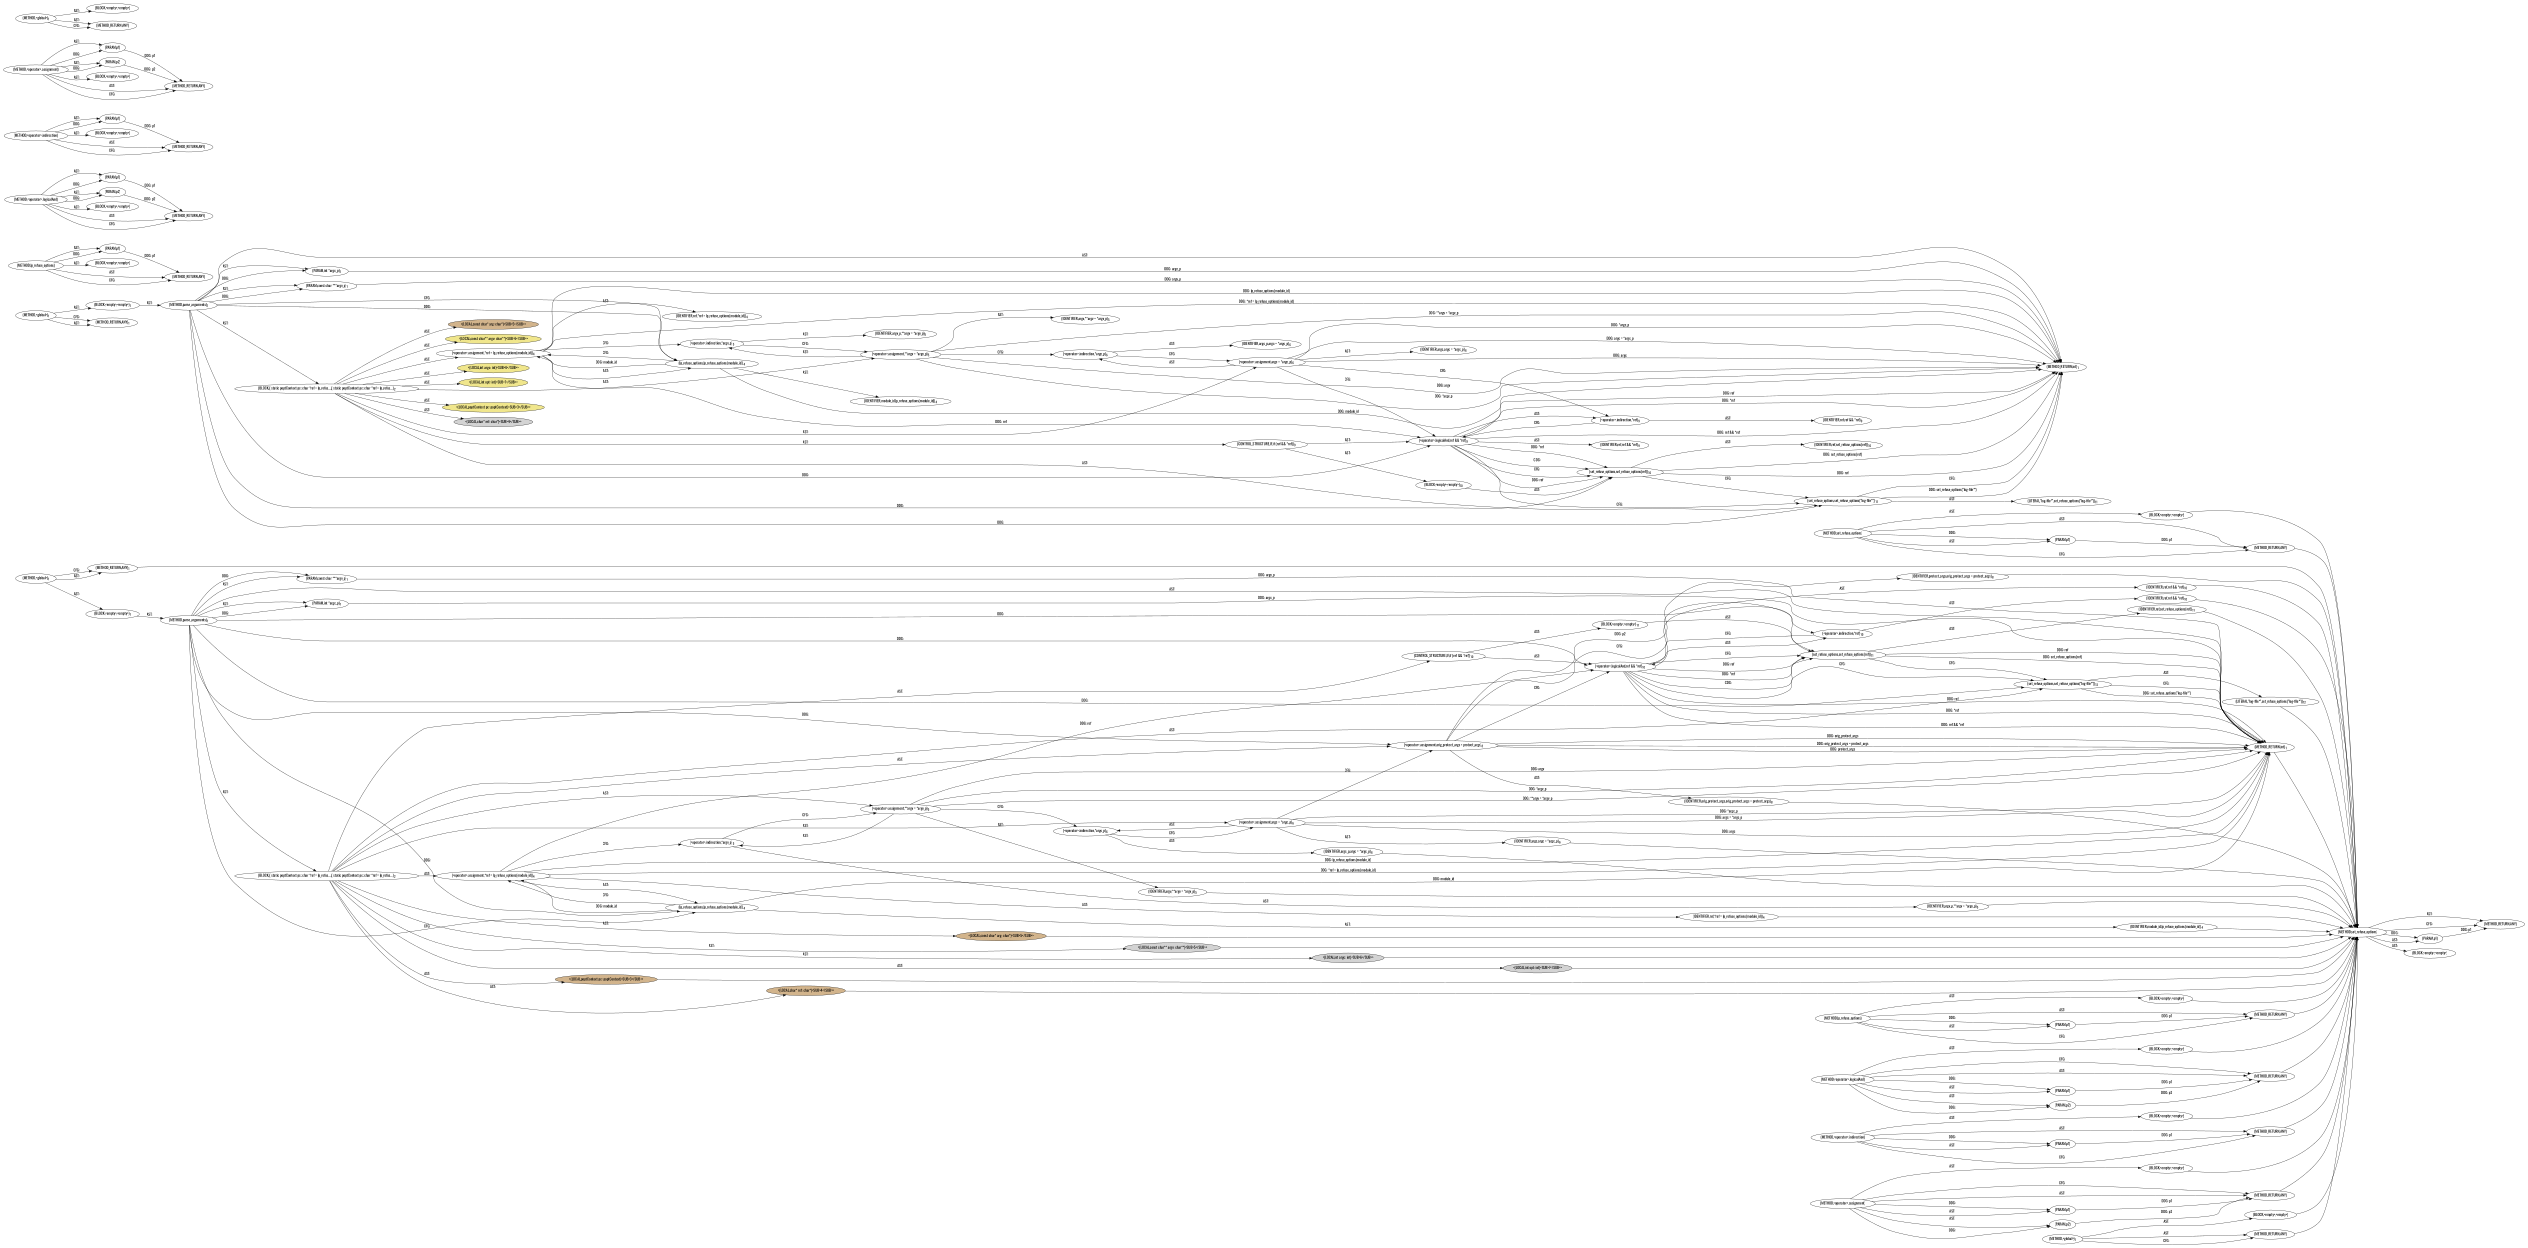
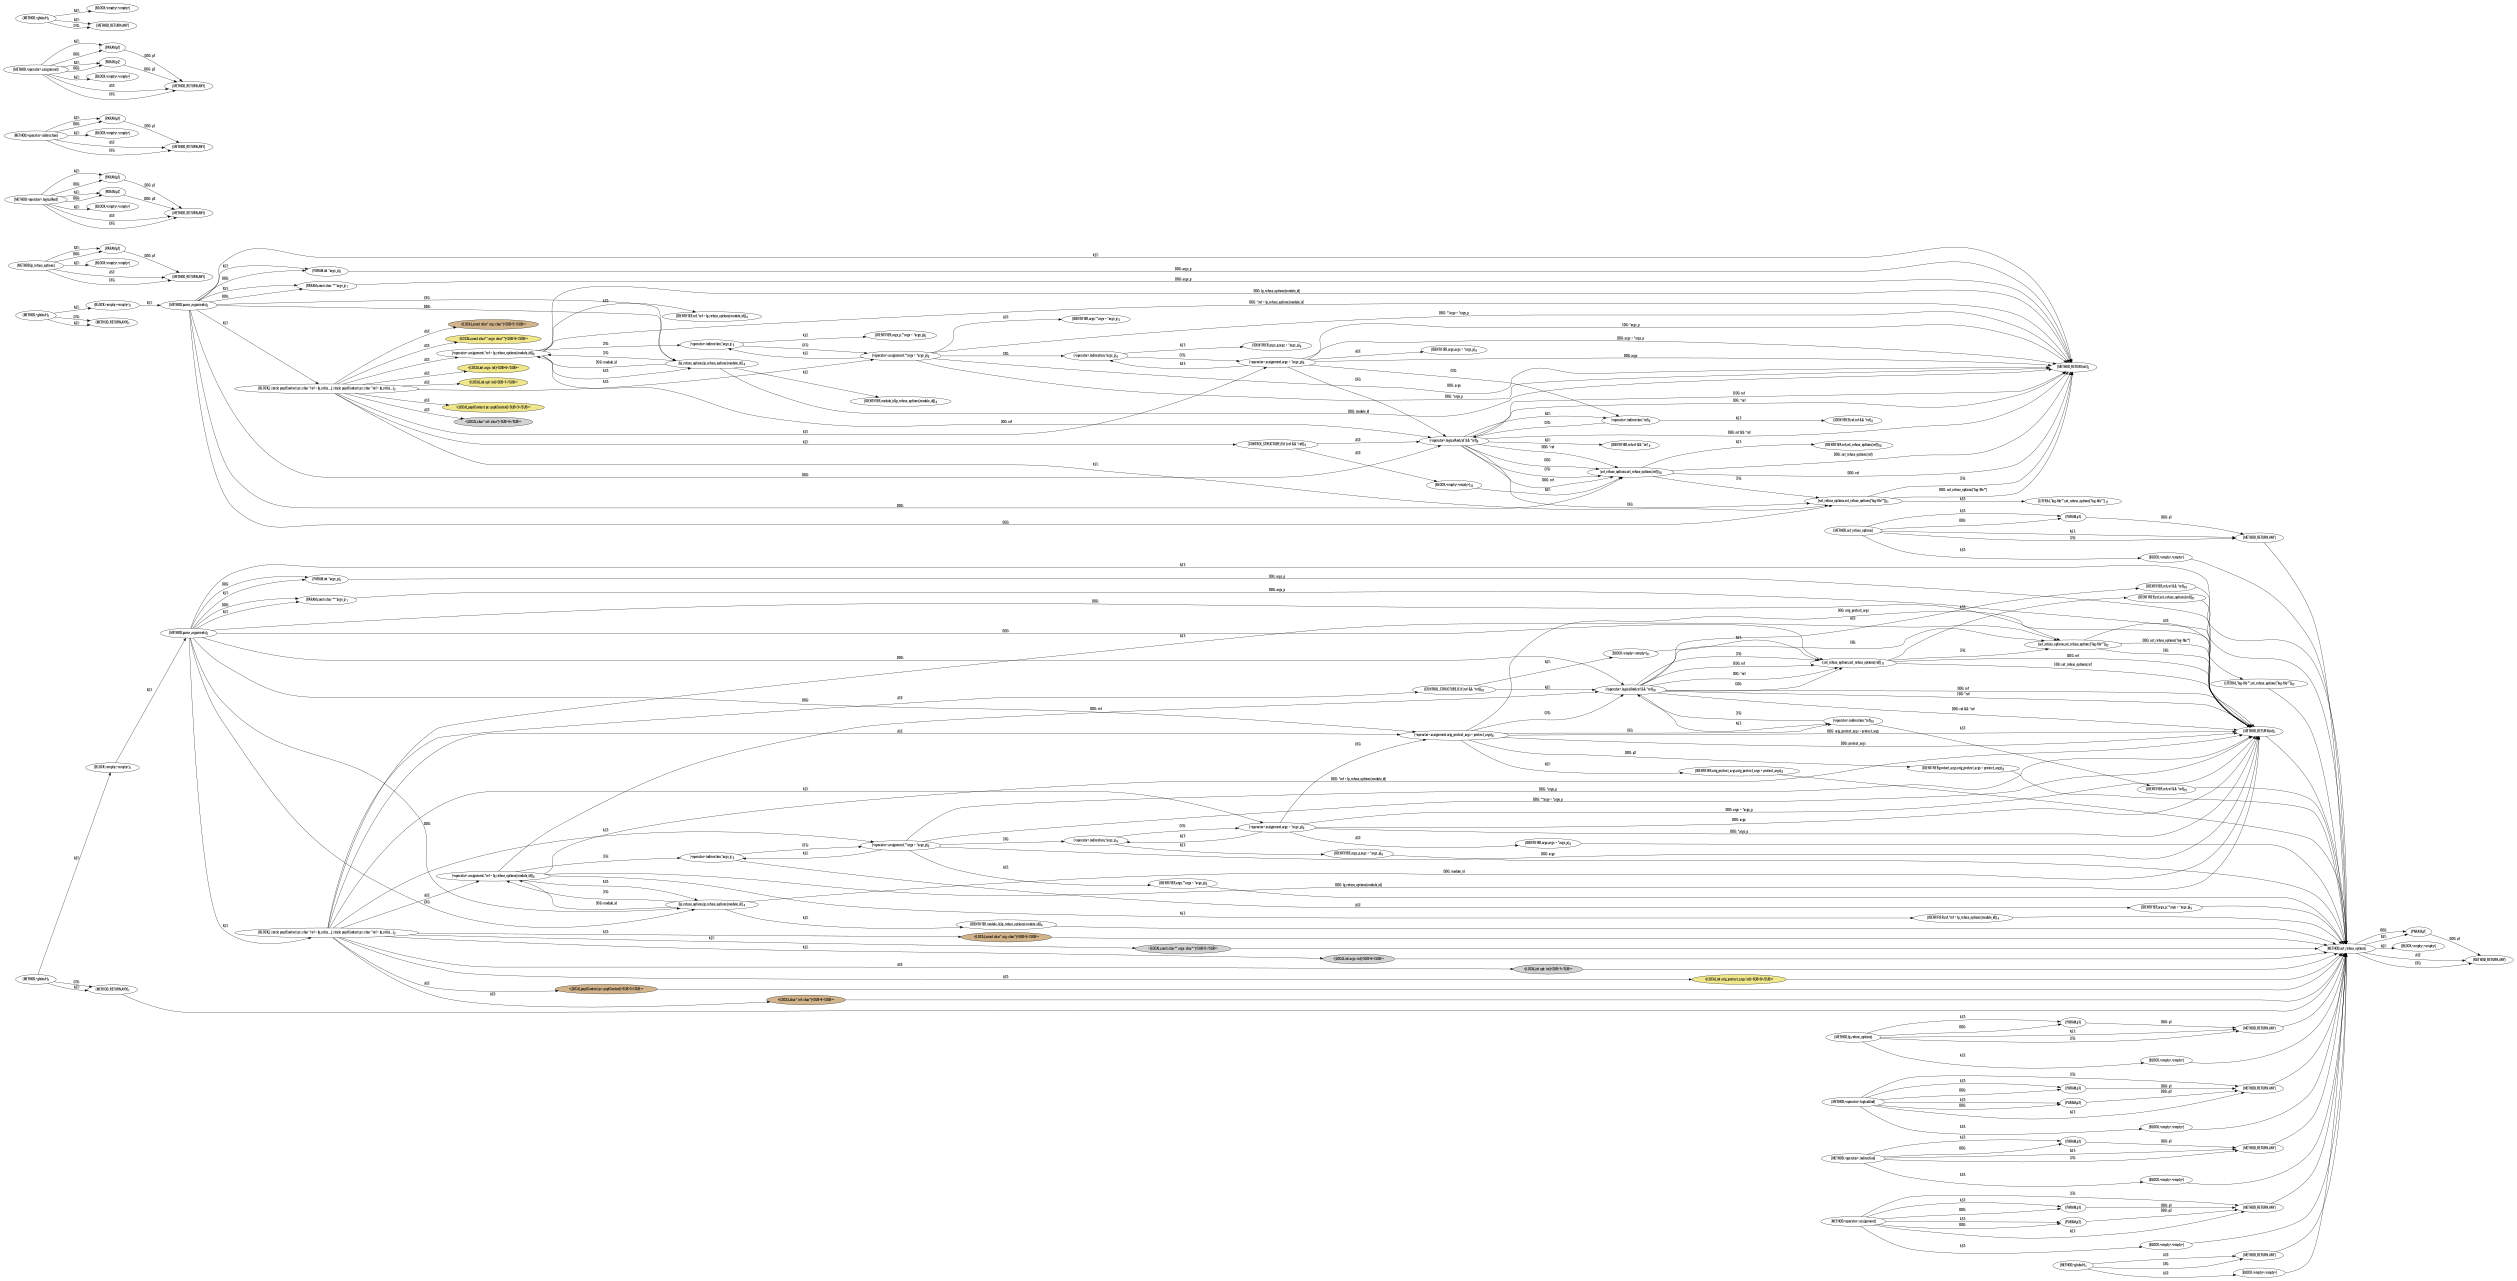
none -> (1739, 979)
